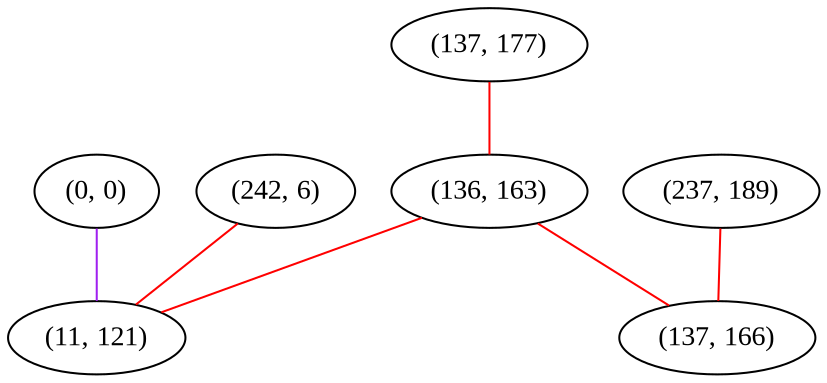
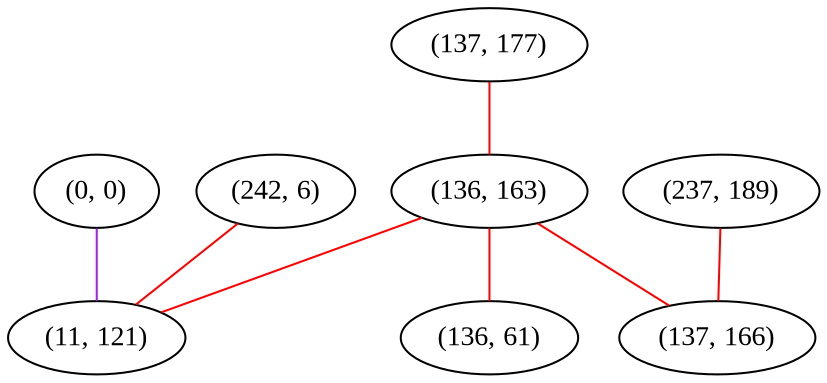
none -> (489, 338)
